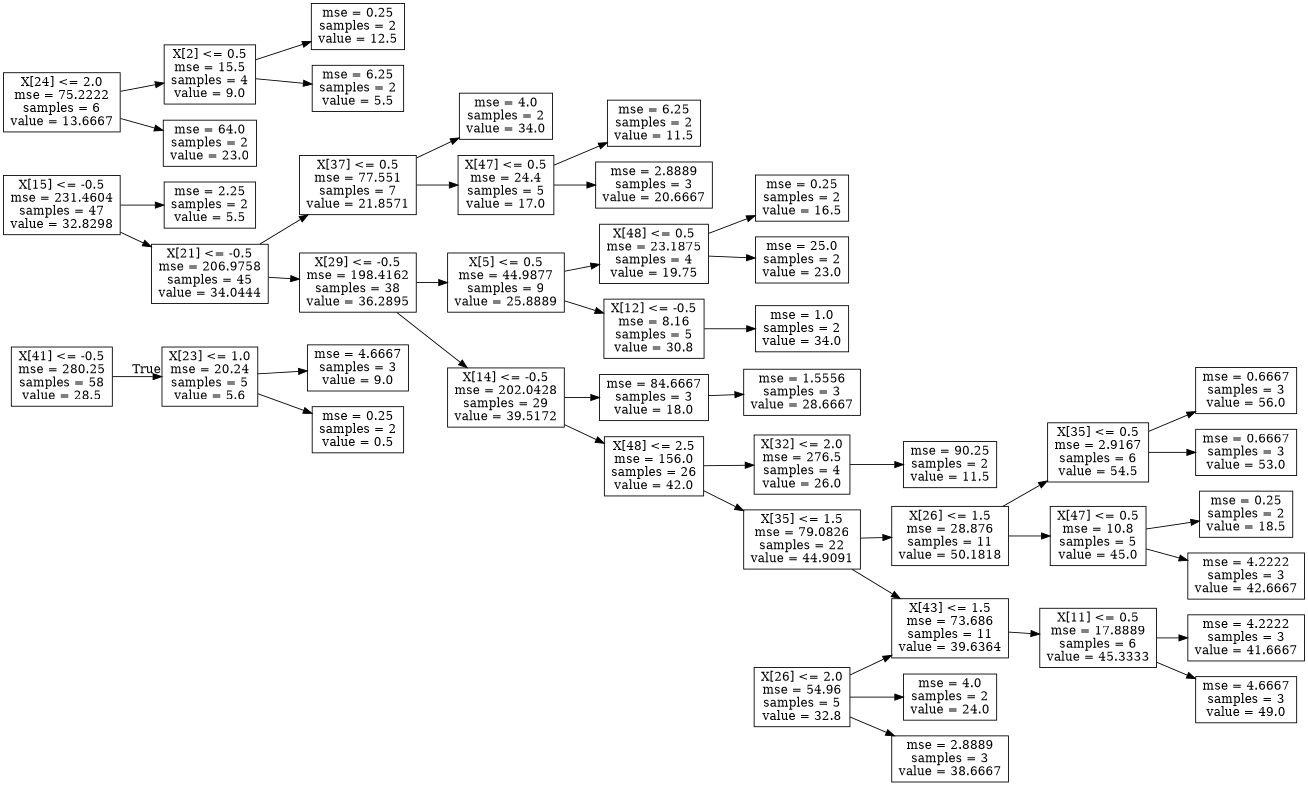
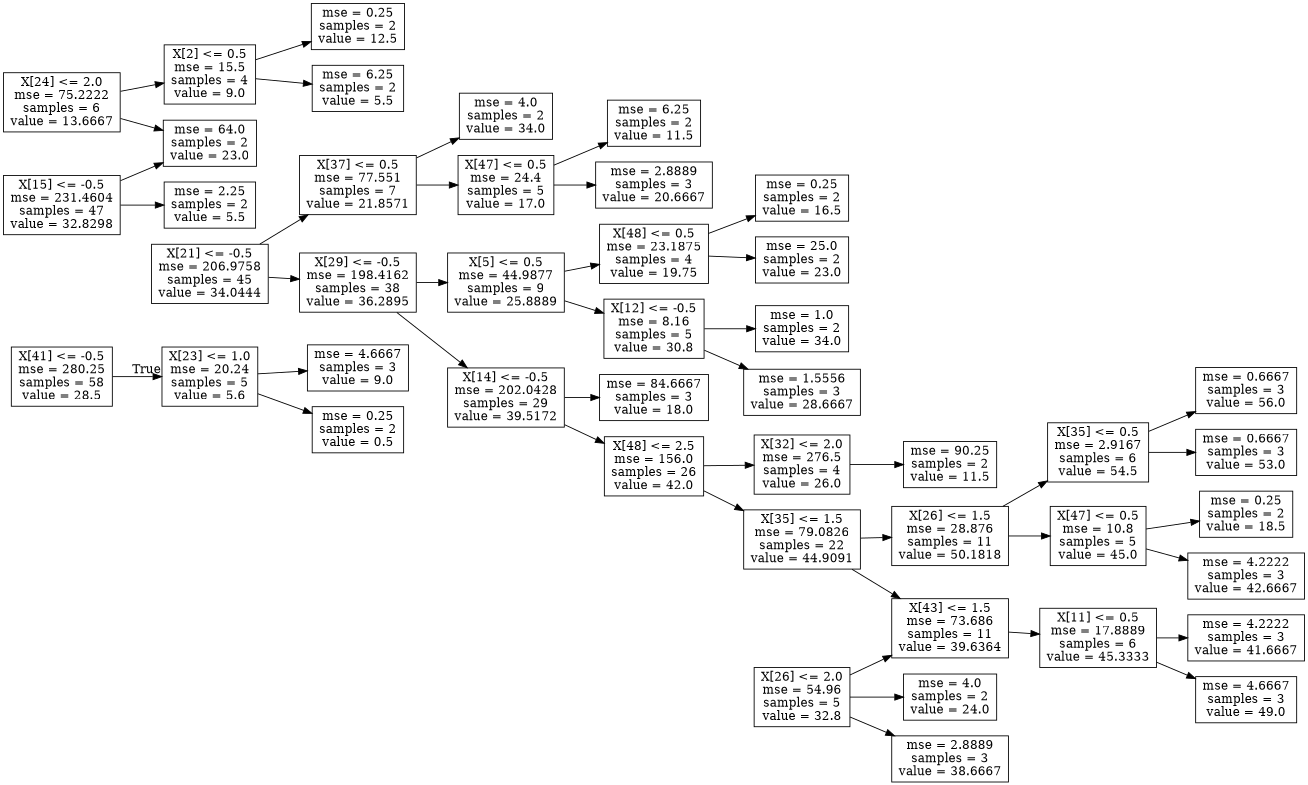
(132, 238) -> (138, 173)
(722, 395) -> (722, 358)
